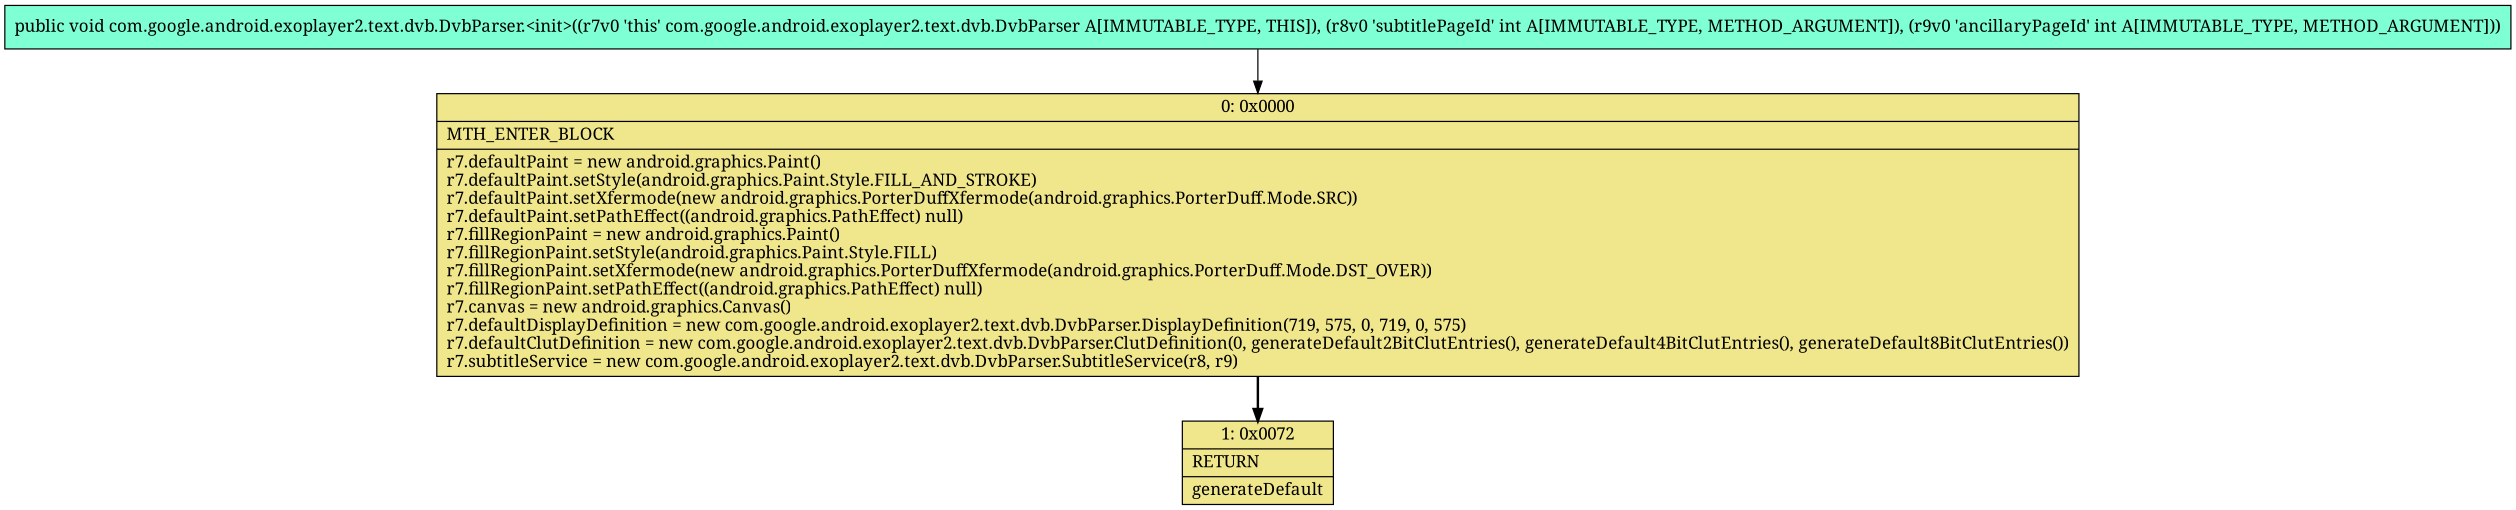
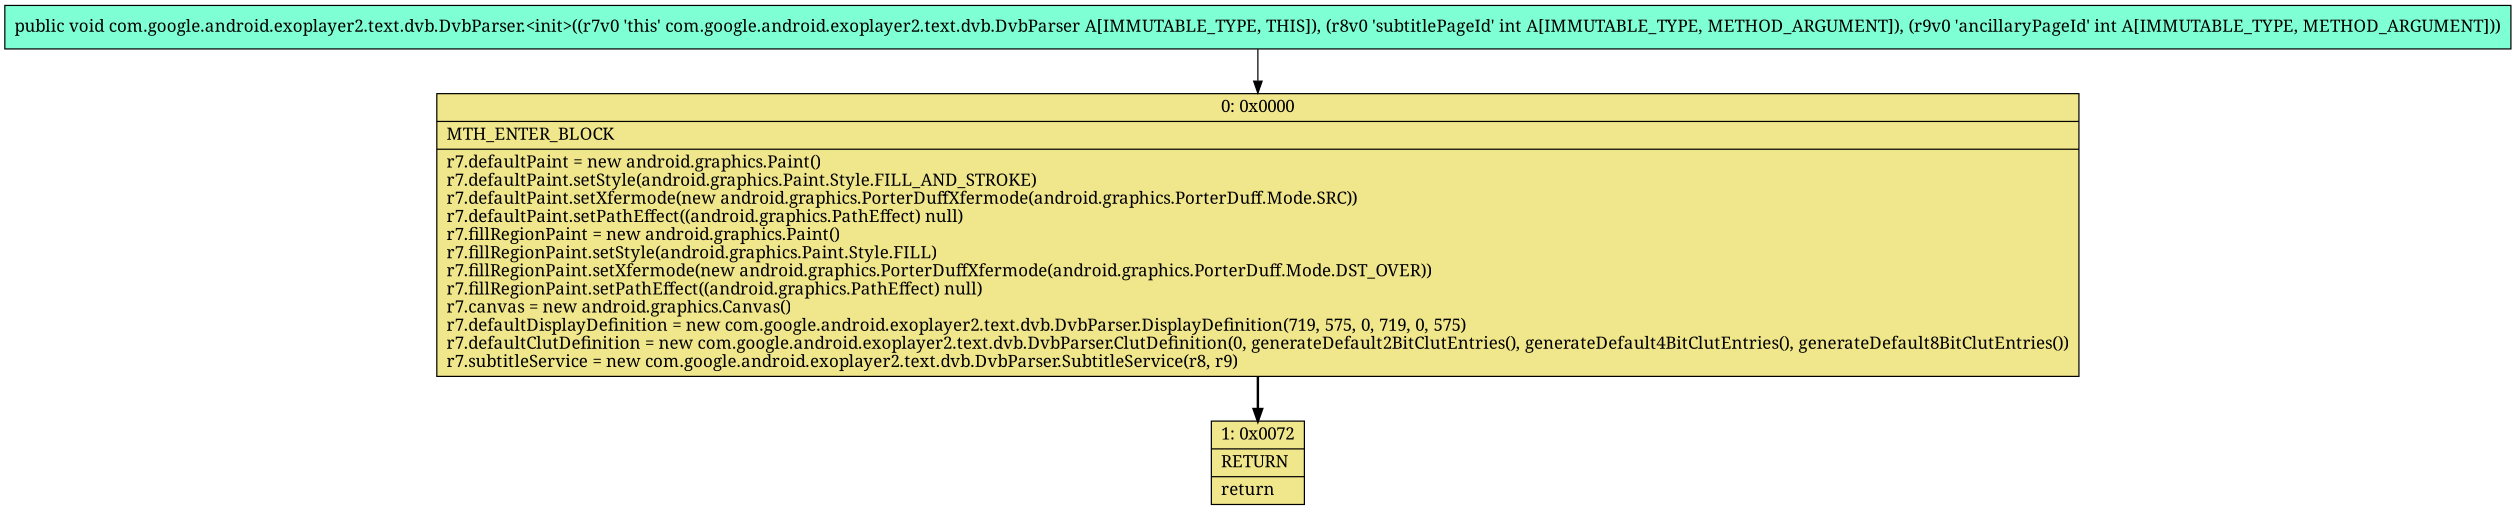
(1258, 490) -> (1248, 490)
